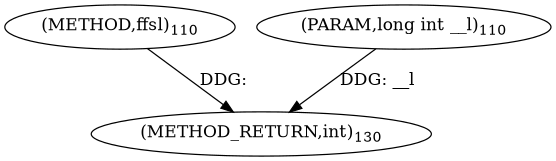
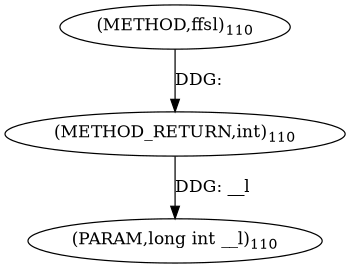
(338, 77) -> (175, 181)
(368, 132) -> (282, 132)
